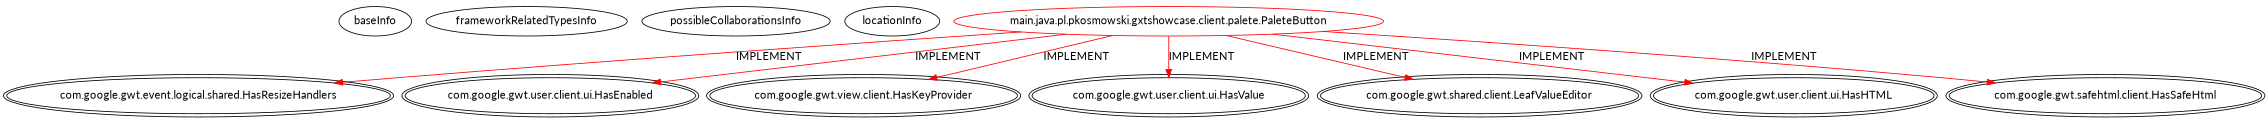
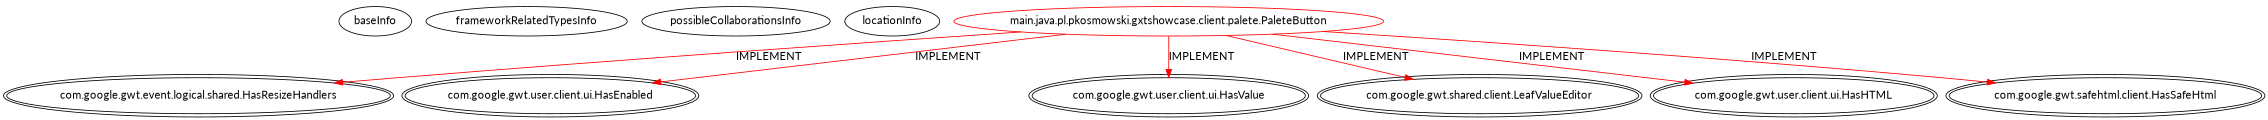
(864, 96) -> none
